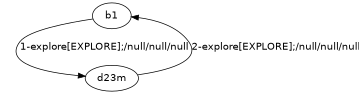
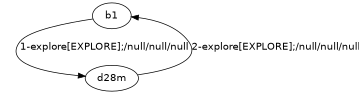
(112, 78) -> (112, 78)
